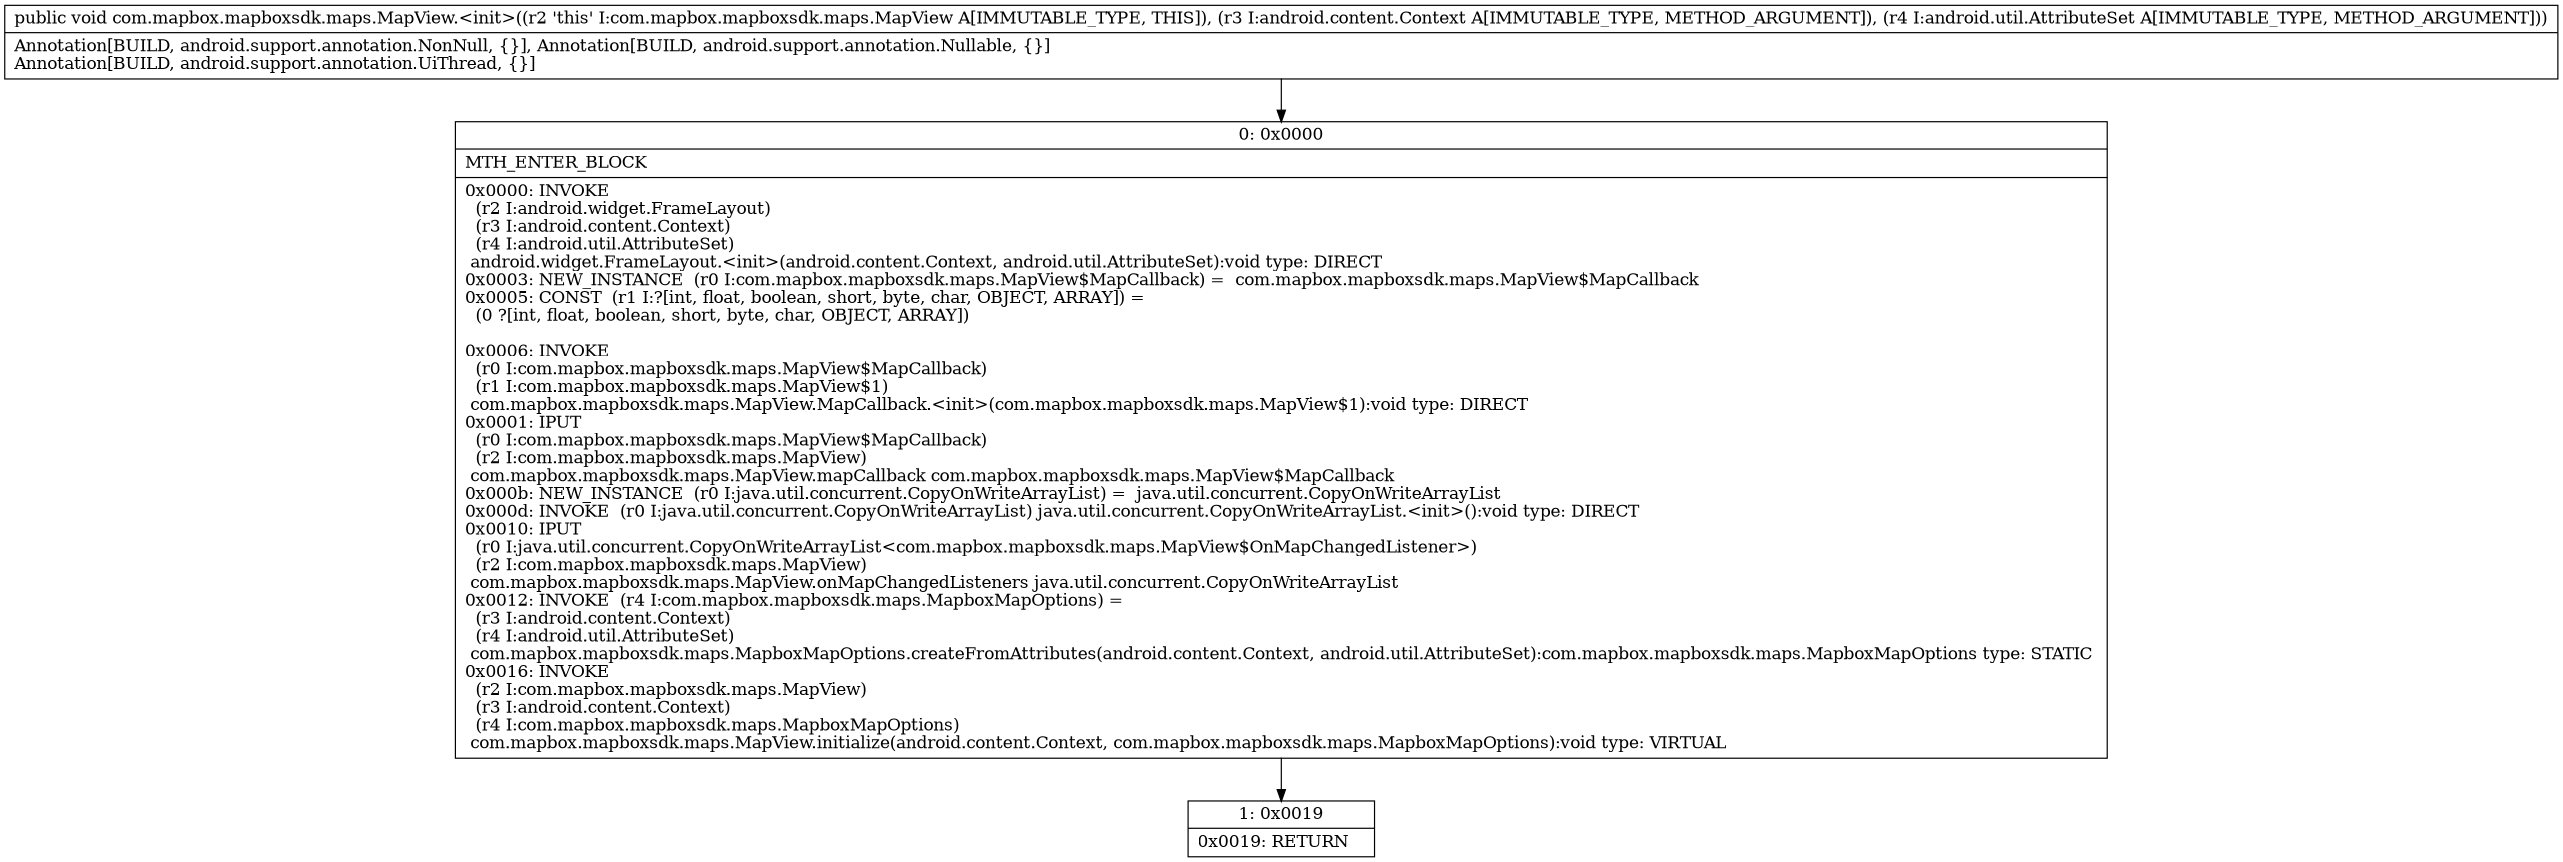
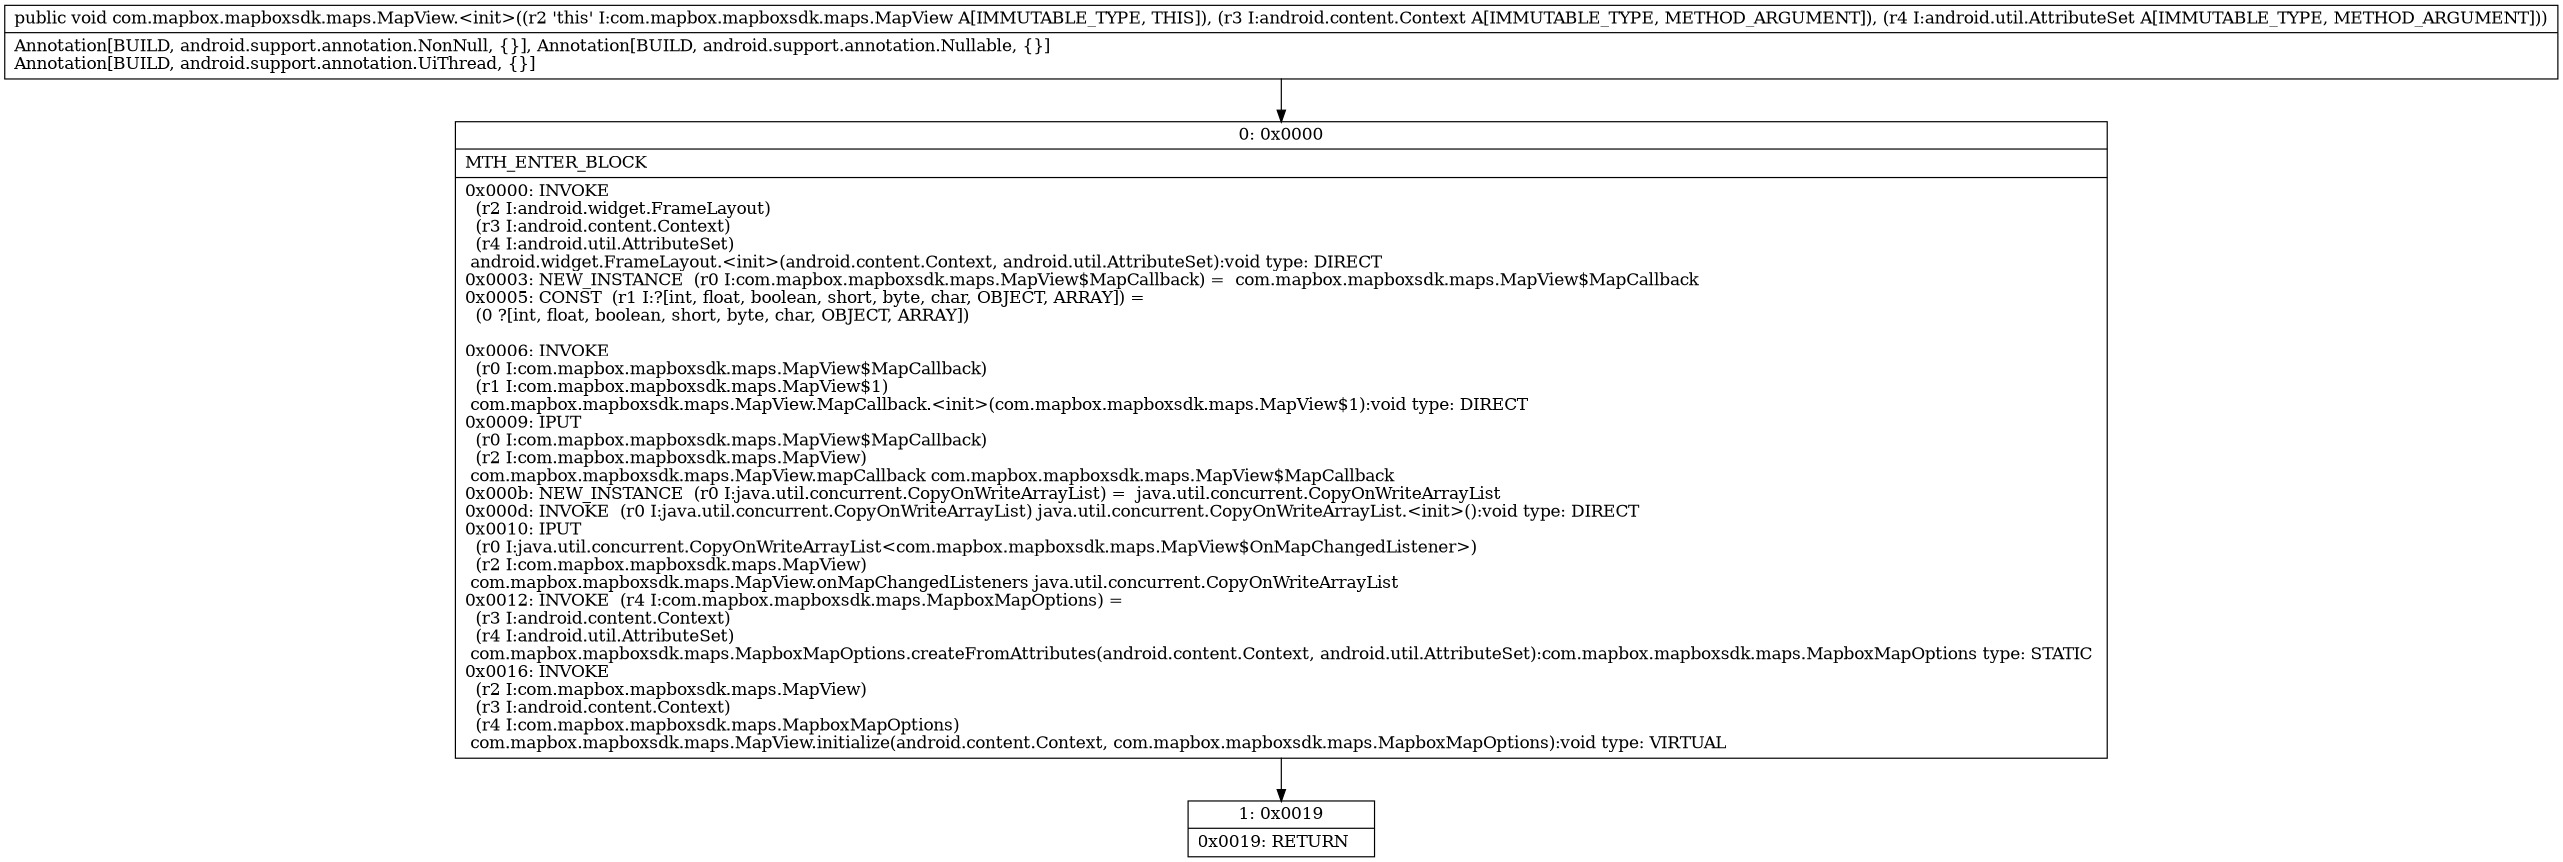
(528, 423) -> (528, 423)
